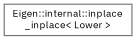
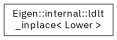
(68, 20) -> (59, 20)
